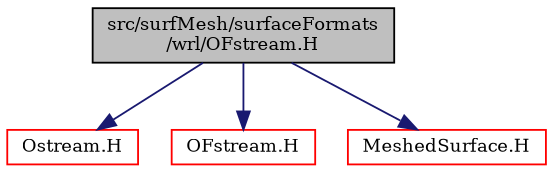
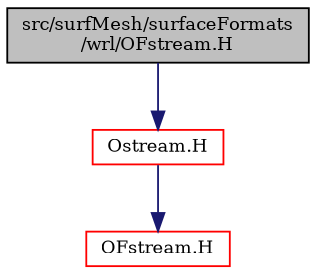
(243, 87) -> (158, 189)
(447, 147) -> none
